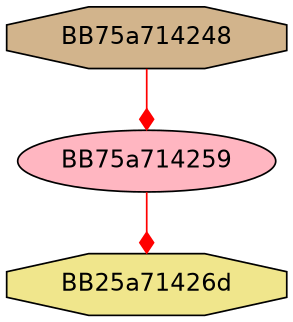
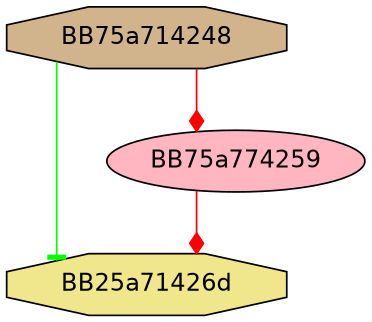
none -> (57, 157)
(147, 161) -> (236, 161)
